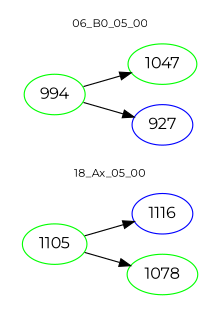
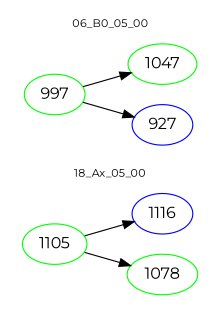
(55, 94) -> (55, 94)
